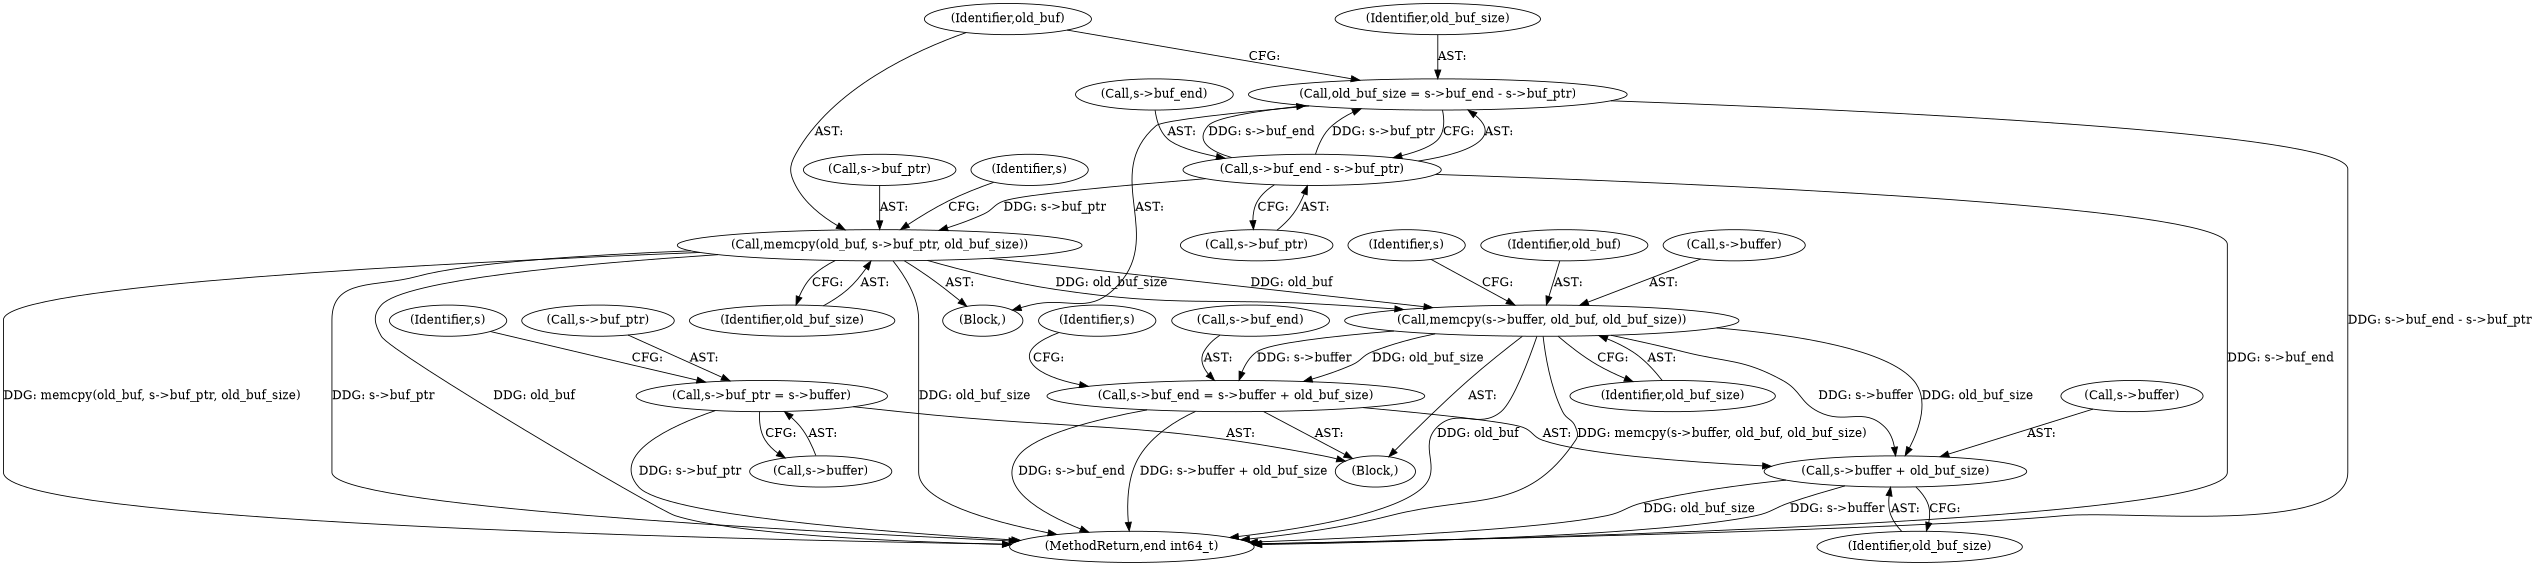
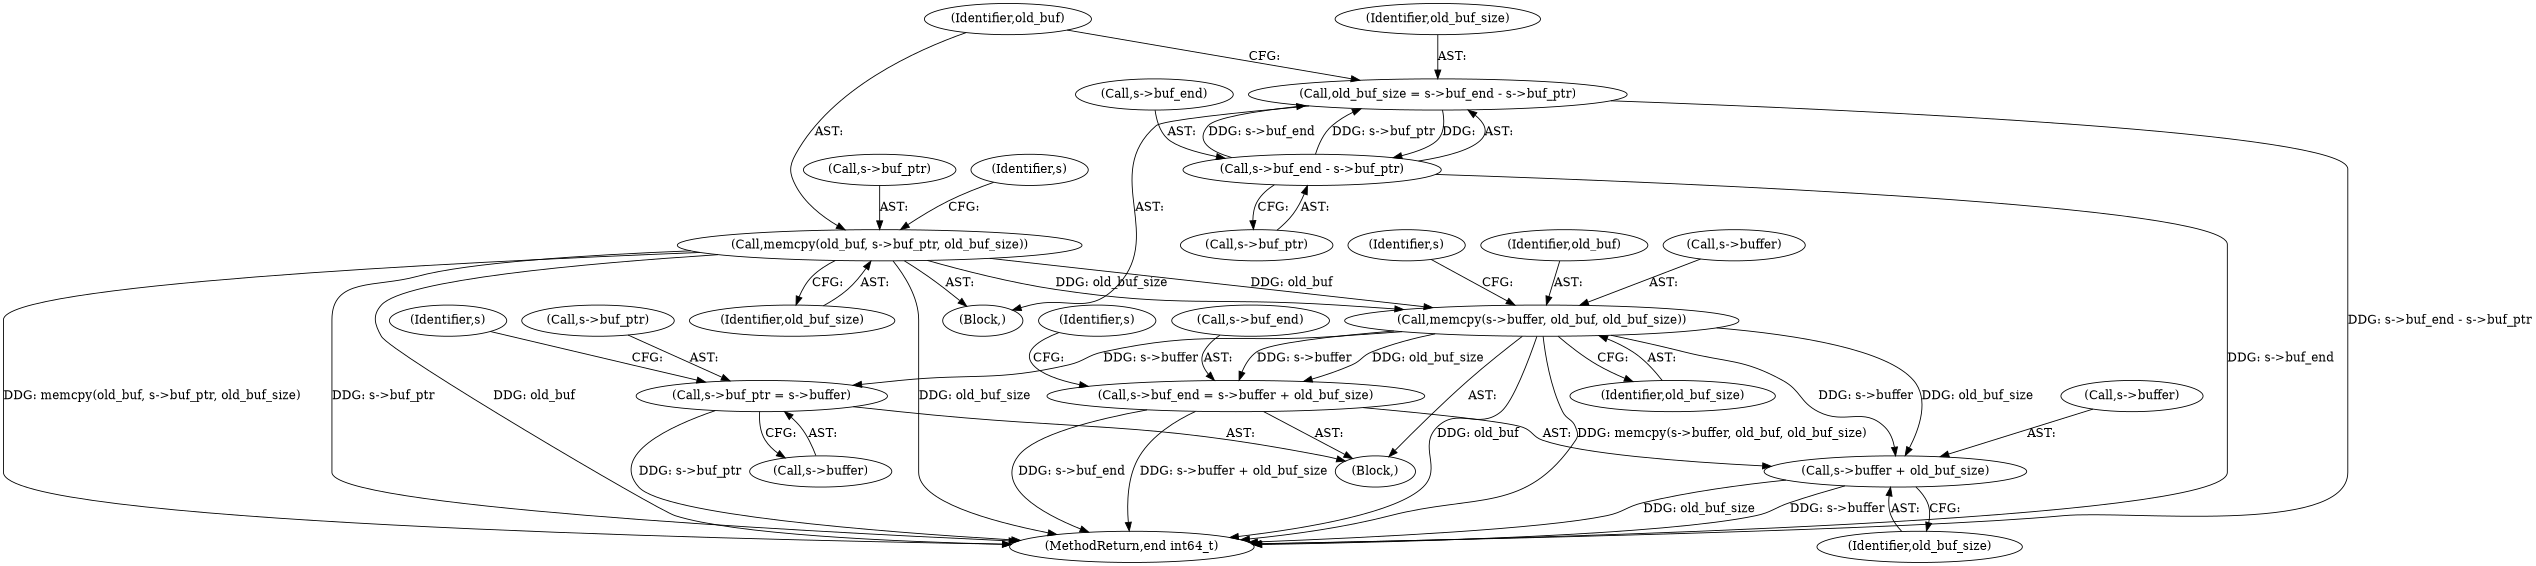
(1461, 132) -> (1461, 132)
(1073, 191) -> none
none -> (1130, 347)
